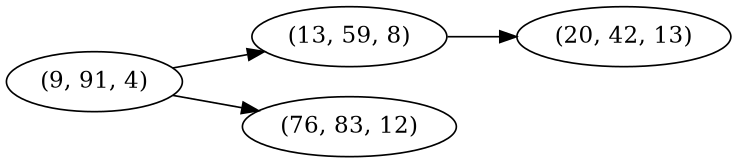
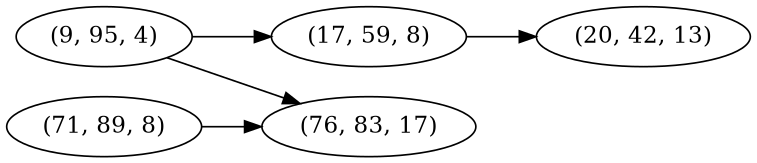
(349, 37) -> (369, 37)
(94, 82) -> (104, 37)
none -> (104, 127)
(349, 127) -> (369, 127)
